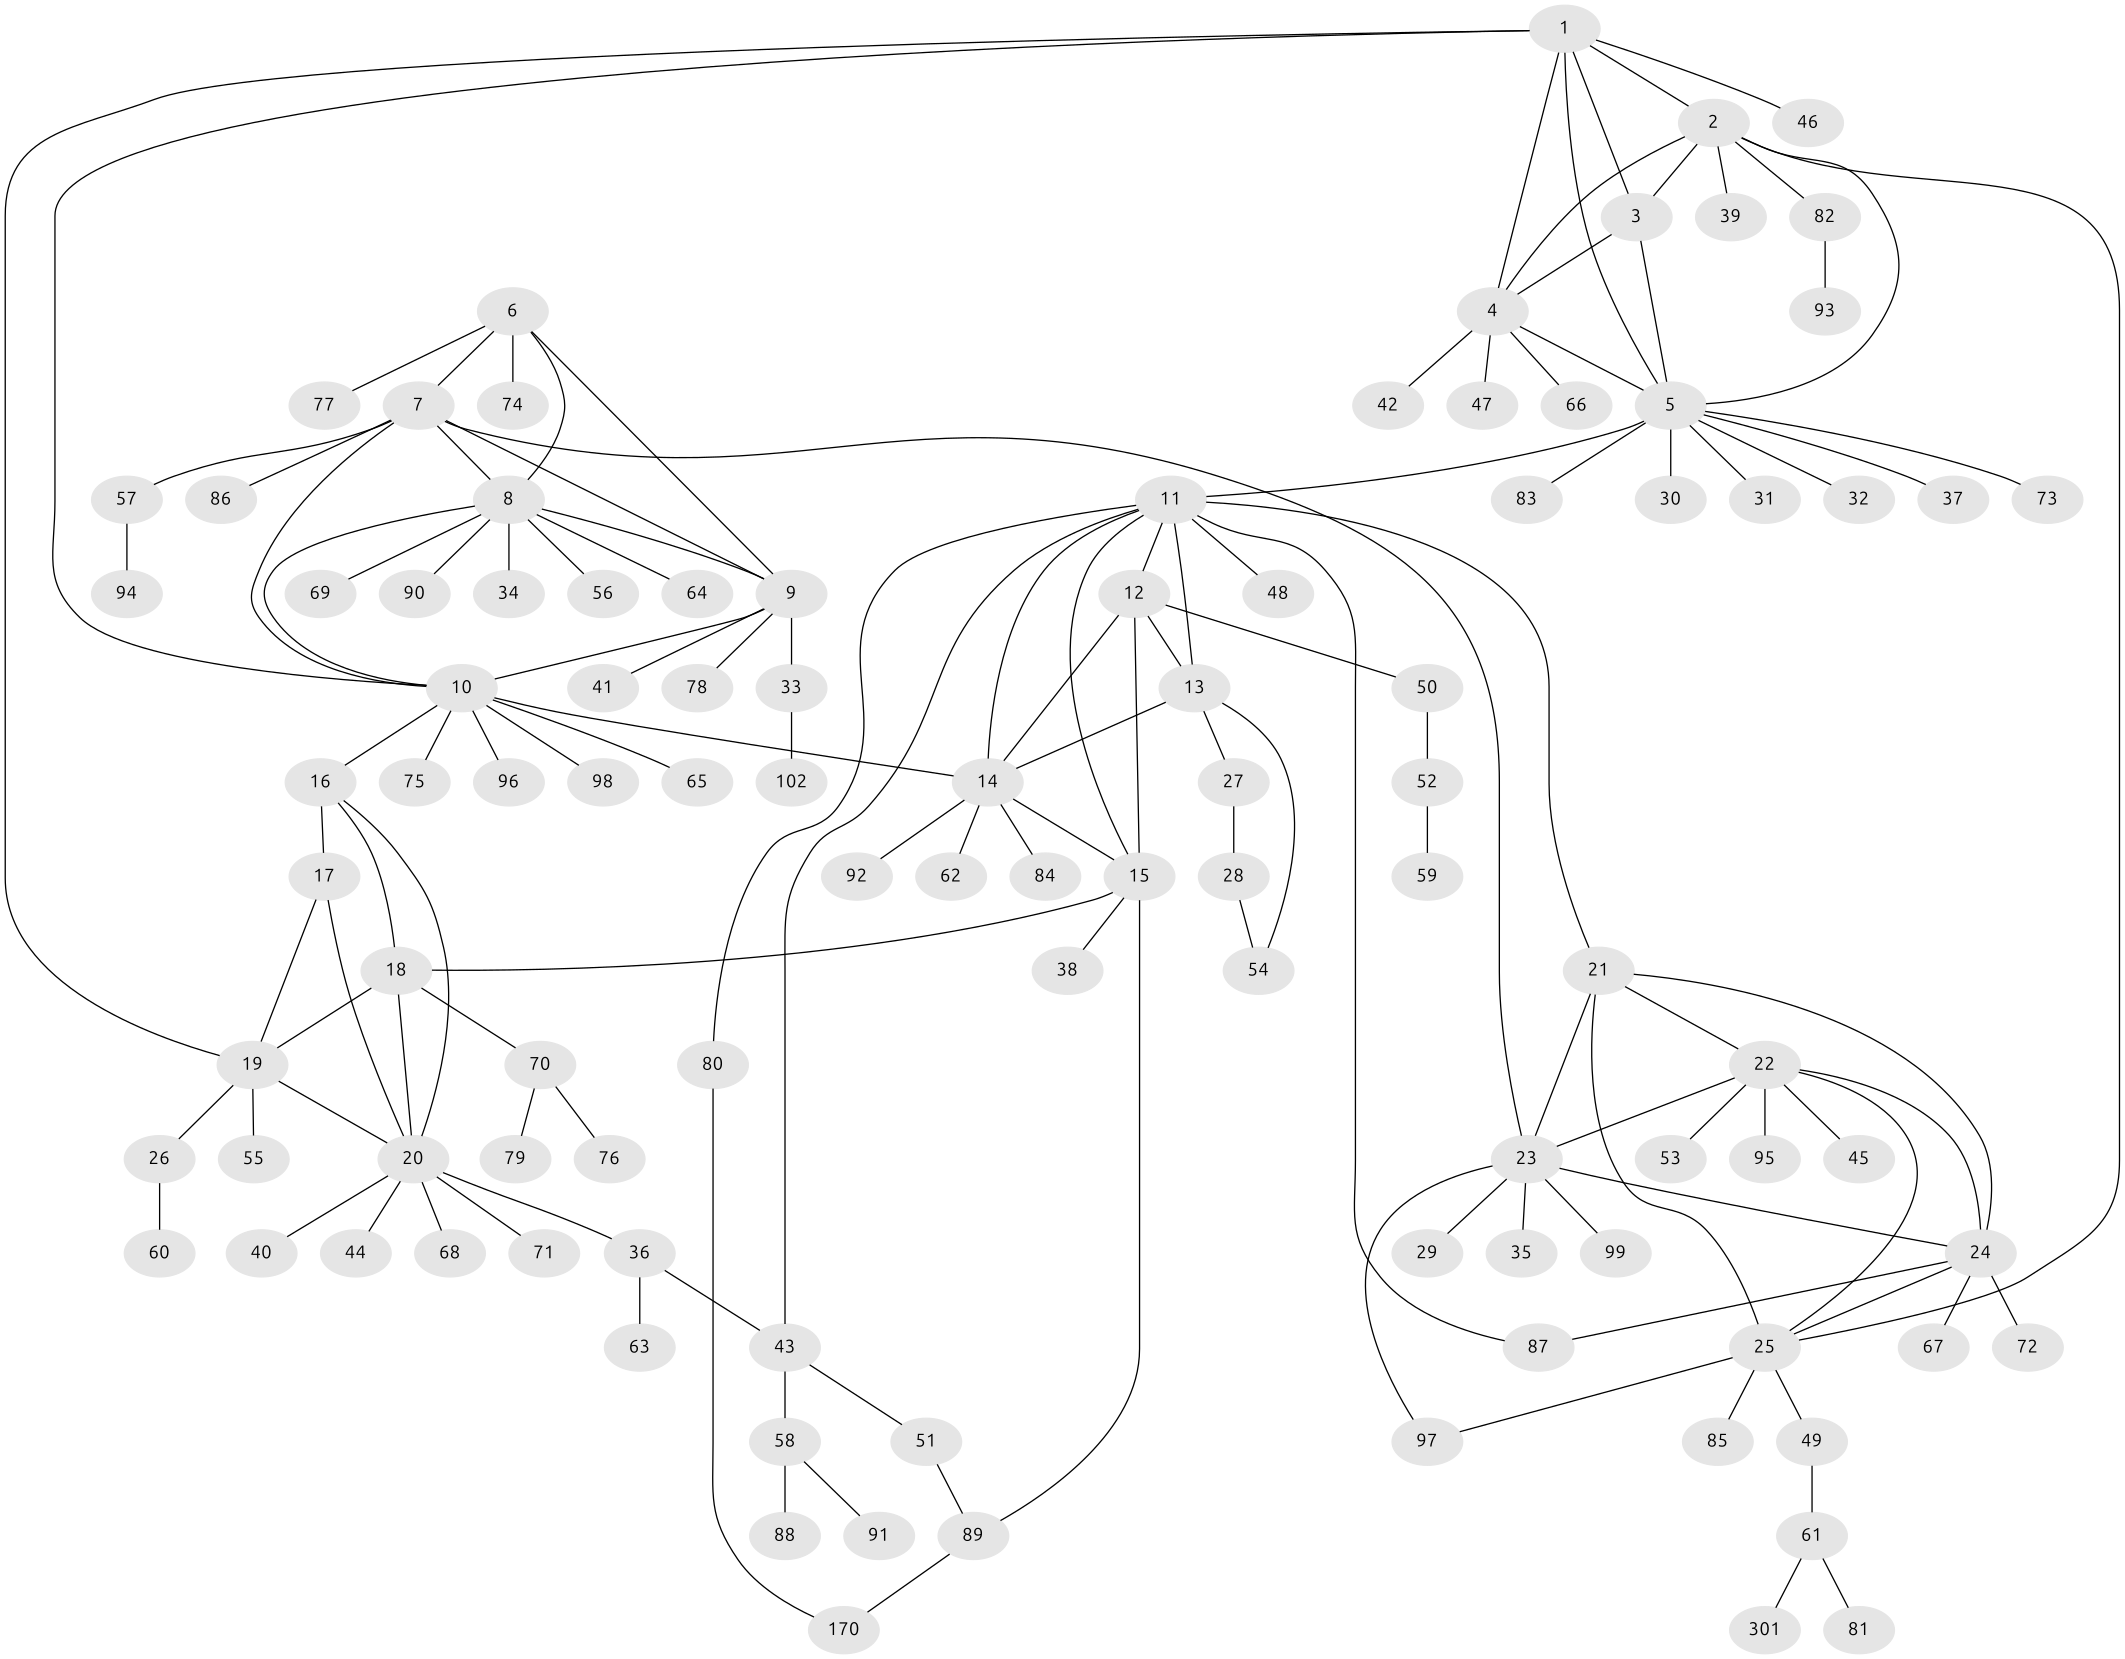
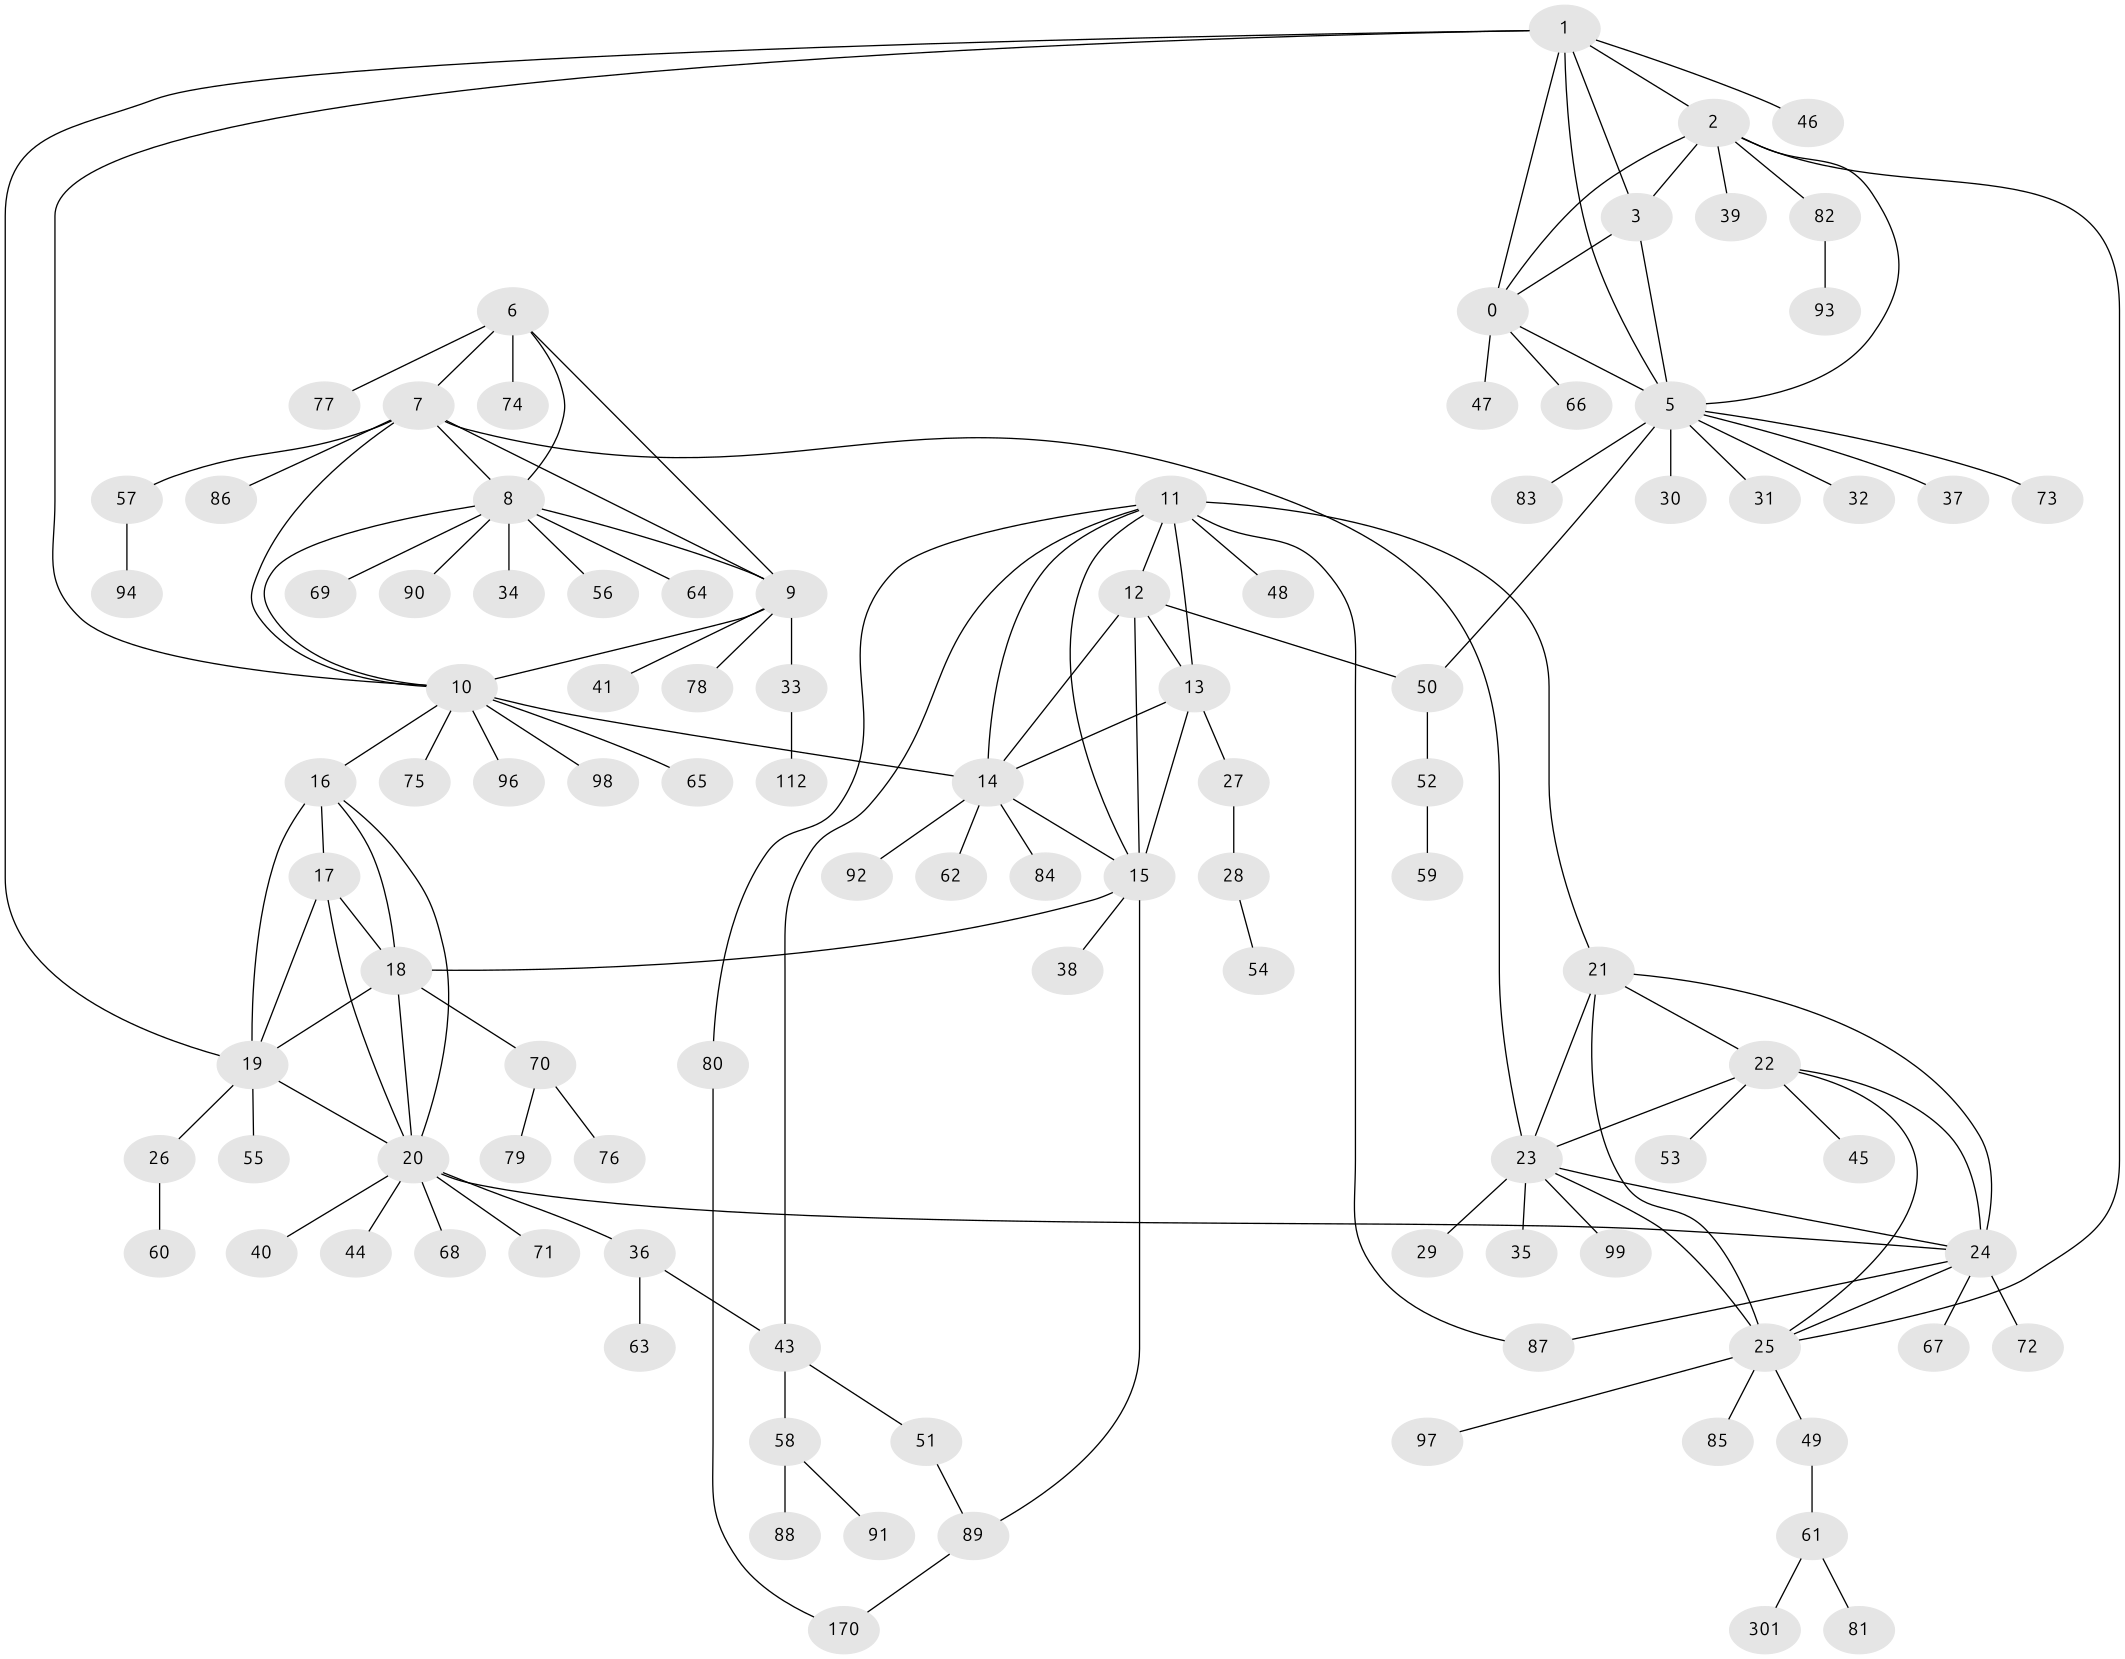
(1493, 311) -> (1493, 311)
(1388, 406) -> none
(1428, 472) -> (1552, 549)
(792, 782) -> (792, 782)
(1294, 813) -> (1167, 782)
none -> (261, 918)
none -> (360, 924)
(1765, 1159) -> none
none -> (1192, 1223)
(1373, 1246) -> (1676, 1241)
